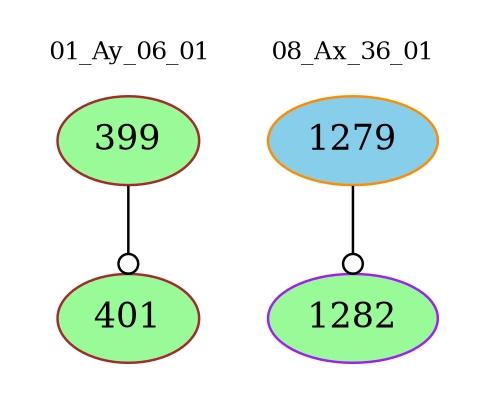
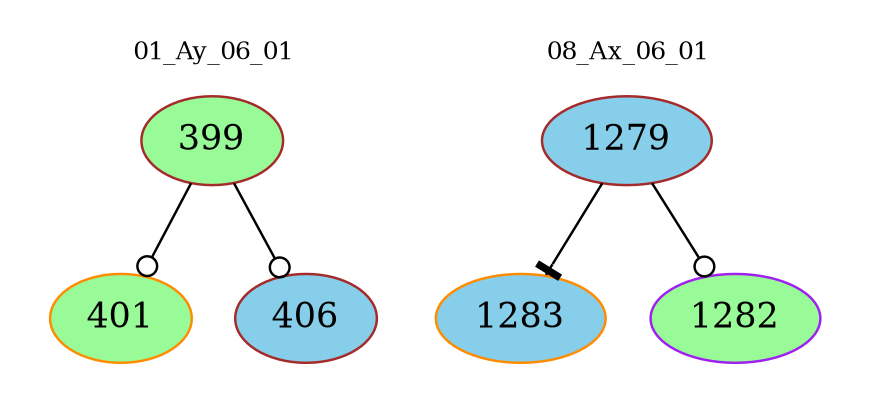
(353, 53) -> (628, 53)
(353, 141) -> (627, 141)
(128, 318) -> (121, 318)
none -> (306, 318)
none -> (521, 318)
